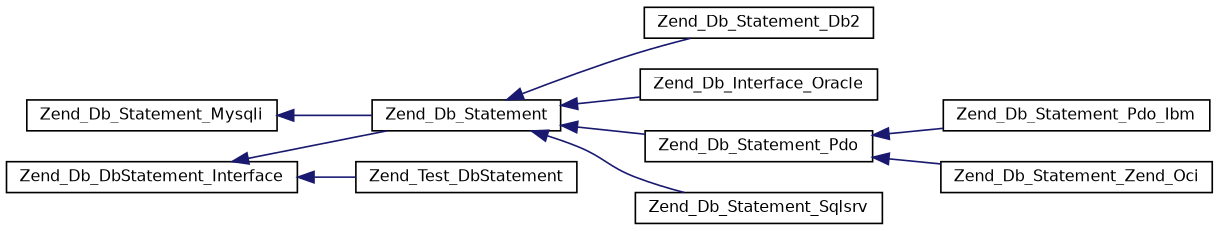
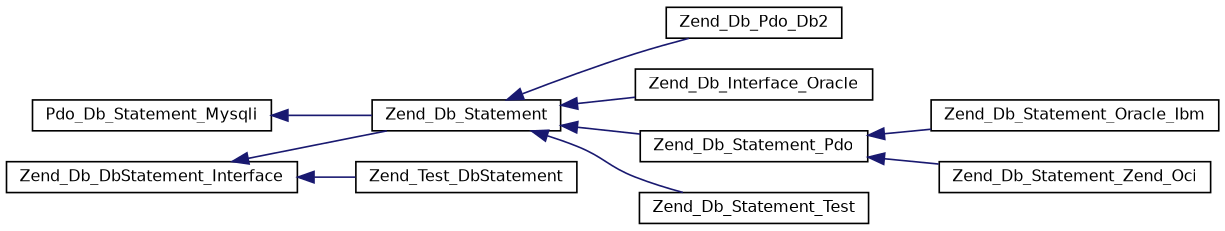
(759, 23) -> (754, 23)
(152, 115) -> (152, 115)
(1077, 115) -> (1075, 115)
(759, 208) -> (754, 208)
